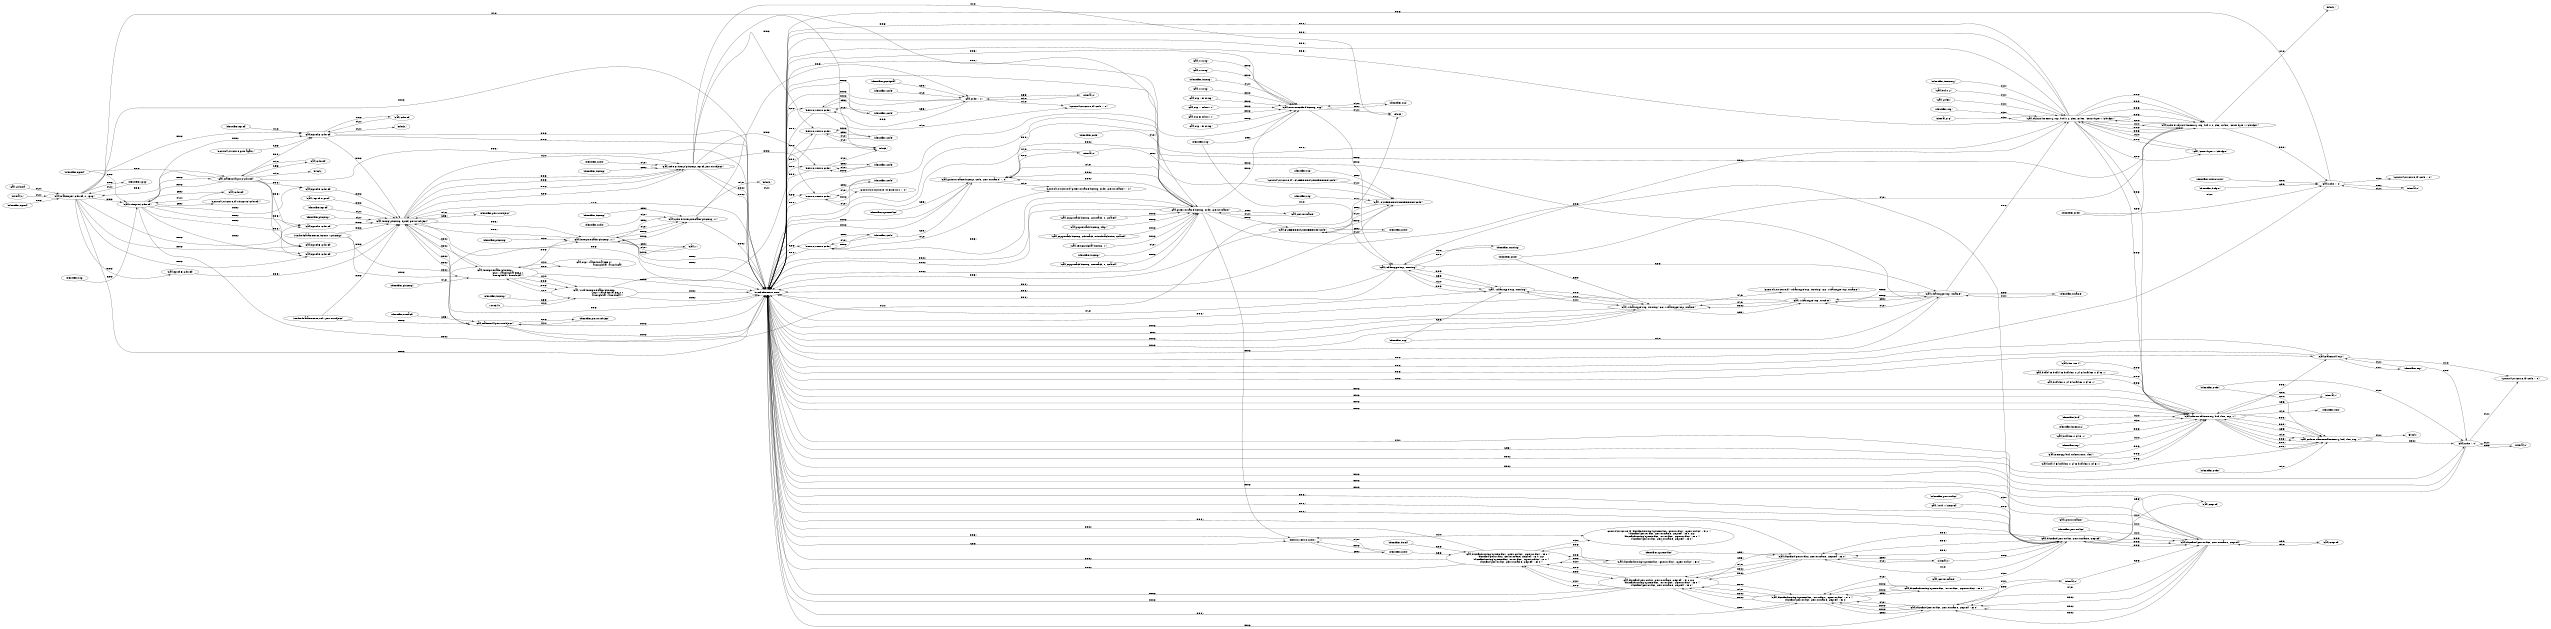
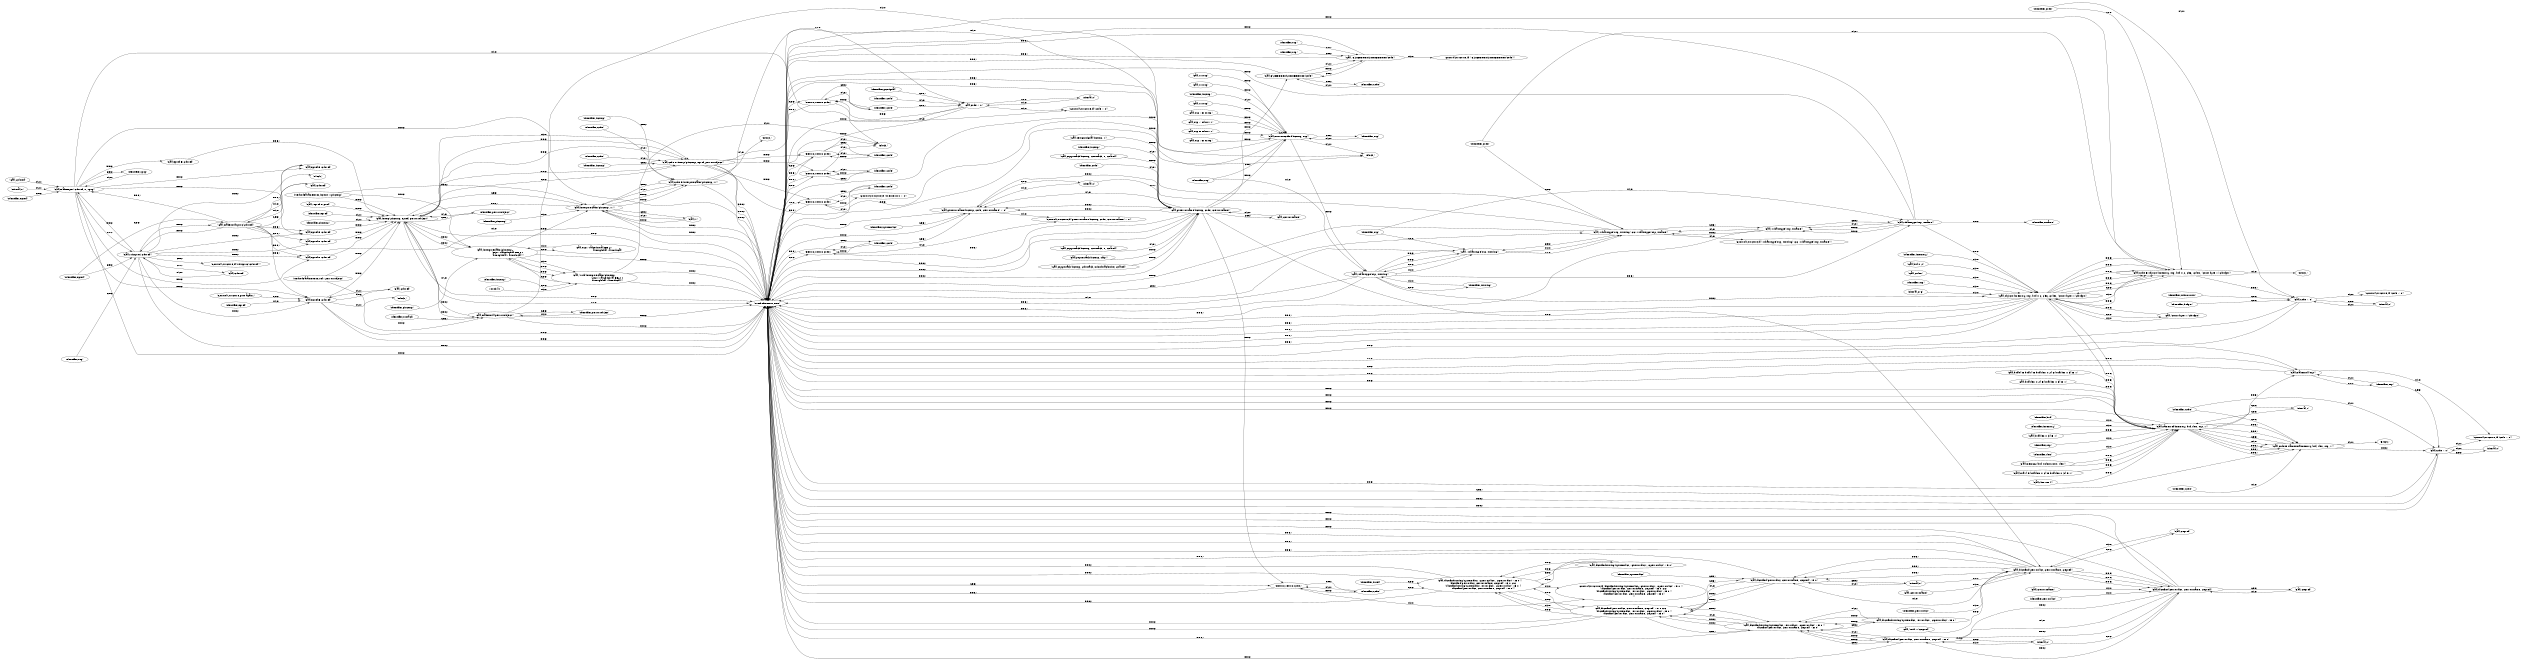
(495, 149) -> (495, 229)
(1367, 187) -> (1418, 58)
(110, 199) -> (110, 232)
(1153, 214) -> (1153, 244)
(495, 222) -> (495, 193)
none -> (107, 223)
(1659, 264) -> (1631, 276)
(2012, 297) -> none
(1812, 301) -> (1784, 229)
(2278, 413) -> (2115, 447)
(1398, 440) -> (1370, 482)
